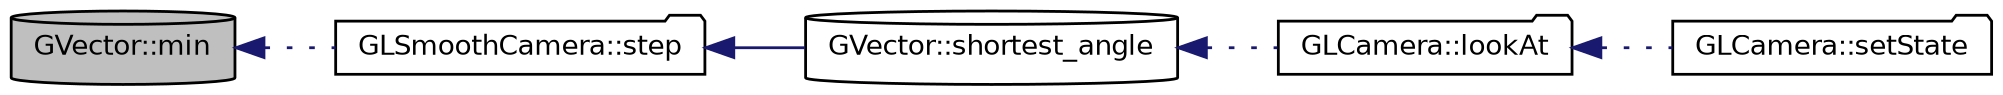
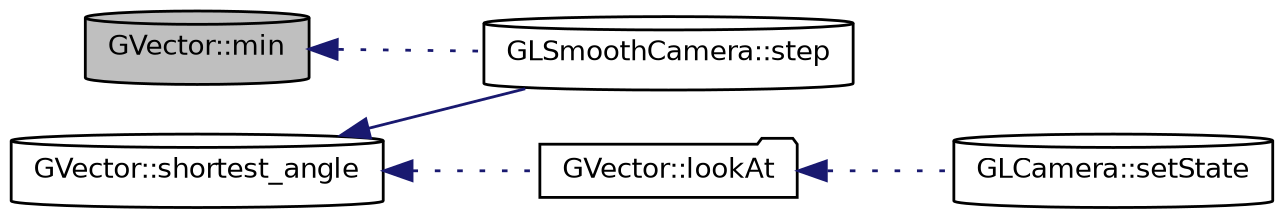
(520, 48) -> (669, 53)
(770, 48) -> (447, 109)
(1425, 48) -> (669, 171)
(1832, 48) -> (1113, 171)
